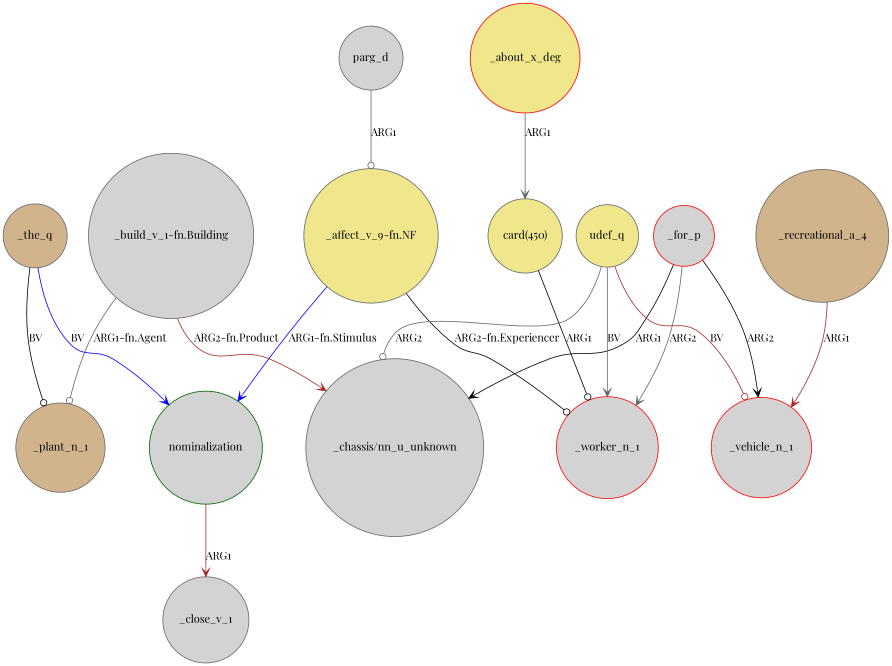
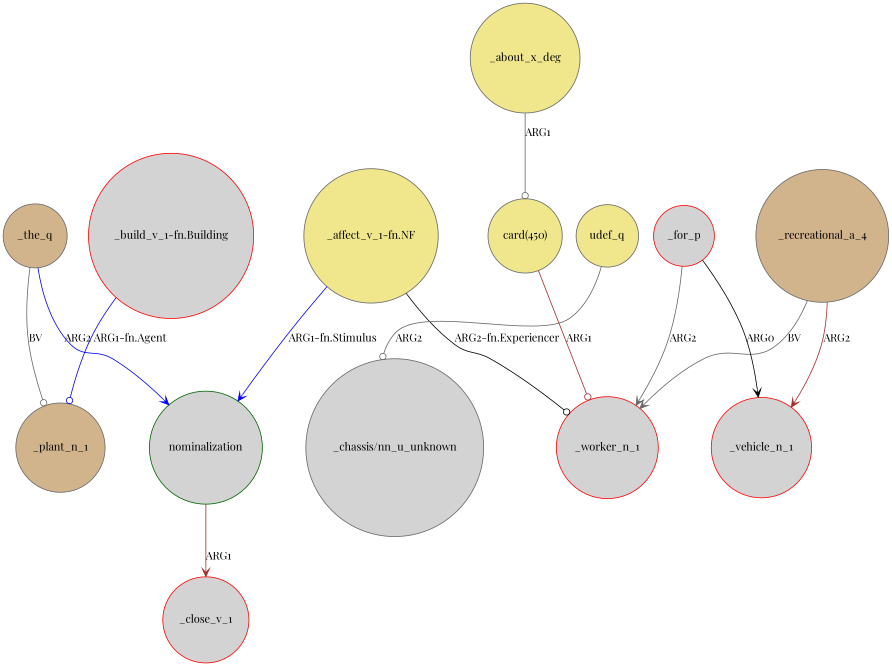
(371, 58) -> none
(525, 58) -> (525, 58)
(525, 153) -> (525, 153)
(171, 236) -> (171, 236)
(371, 236) -> (371, 236)
(680, 326) -> none
(607, 328) -> (732, 353)
(562, 332) -> (562, 332)
(28, 334) -> (28, 334)
(78, 339) -> (78, 339)
(761, 339) -> (761, 339)
(837, 339) -> (837, 339)
(88, 345) -> (88, 345)
(594, 353) -> none
(243, 355) -> none
(206, 620) -> (206, 620)
